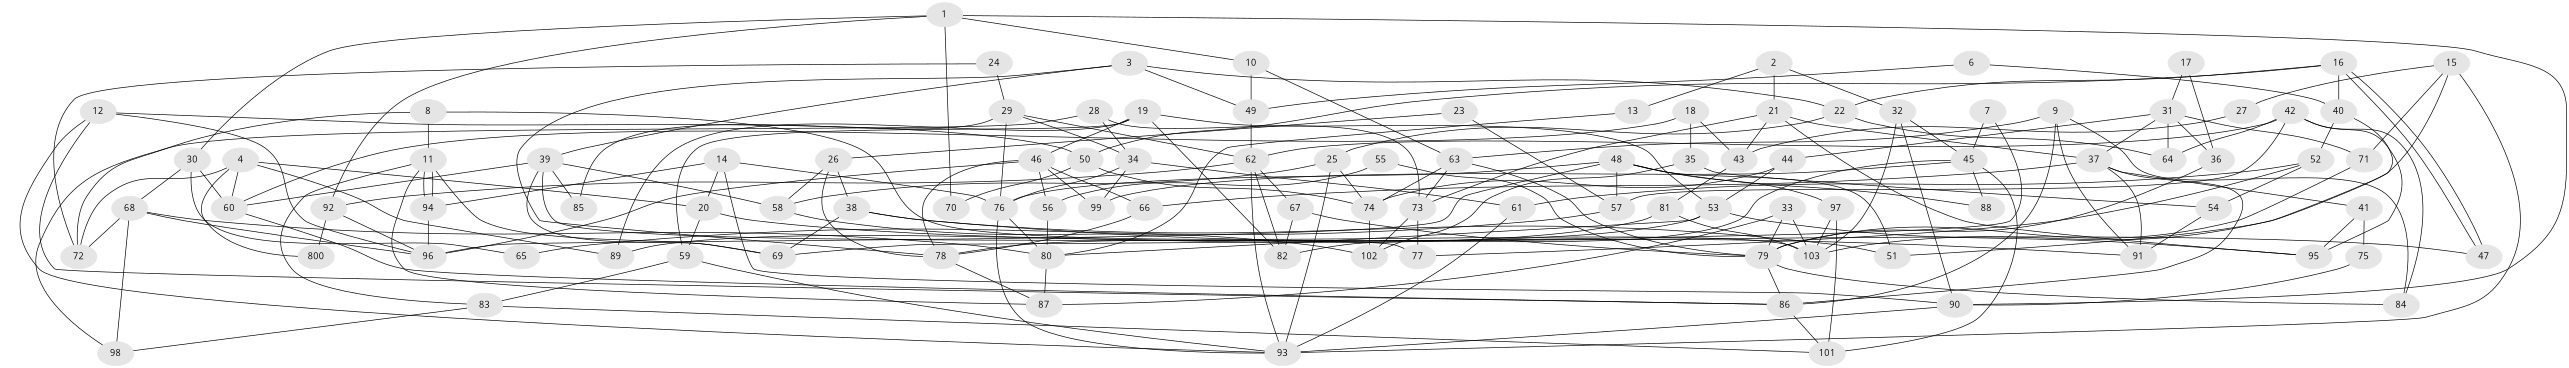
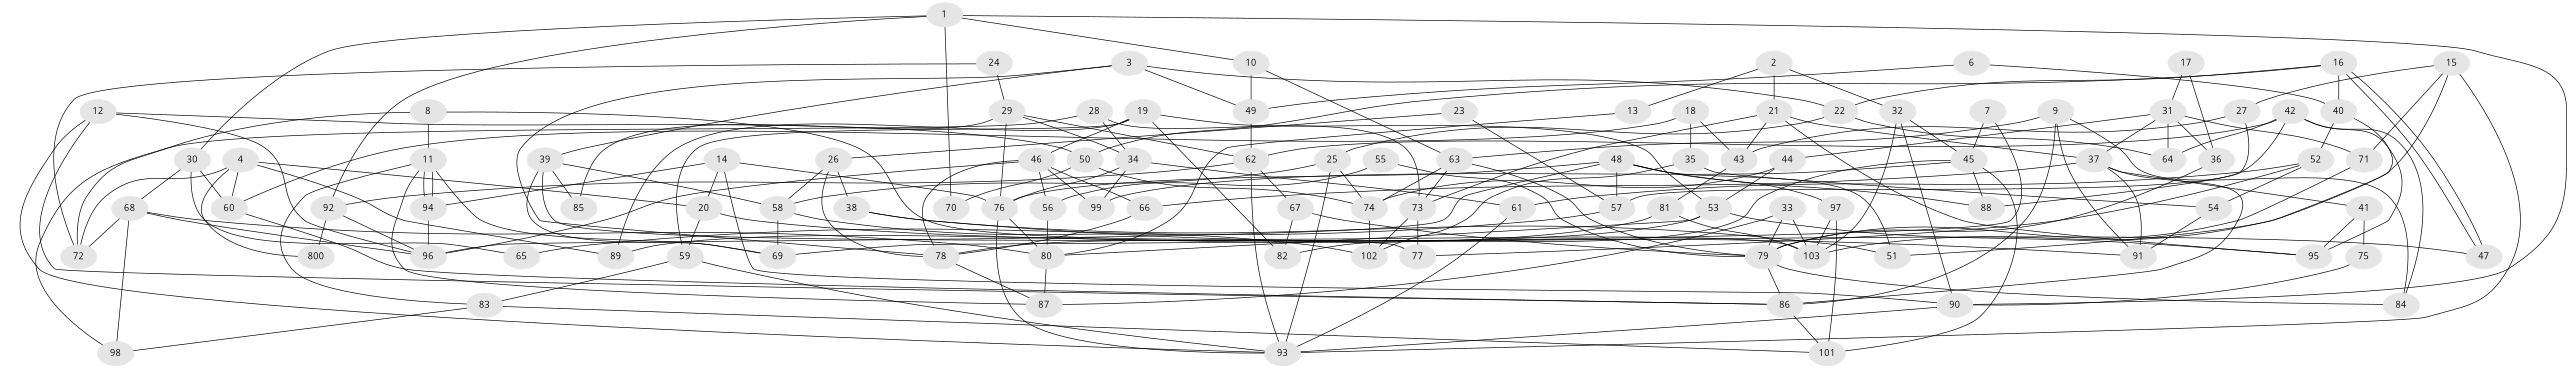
(387, 184) -> none
none -> (2127, 192)
(1267, 208) -> none
(815, 233) -> (778, 228)
